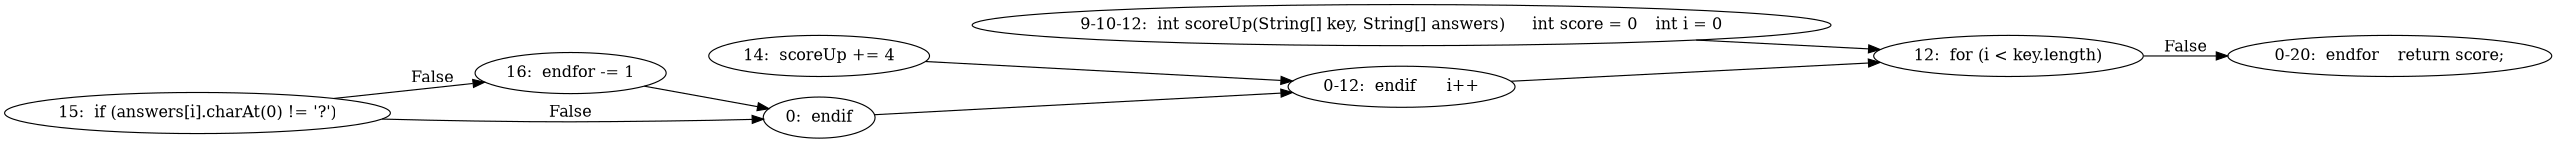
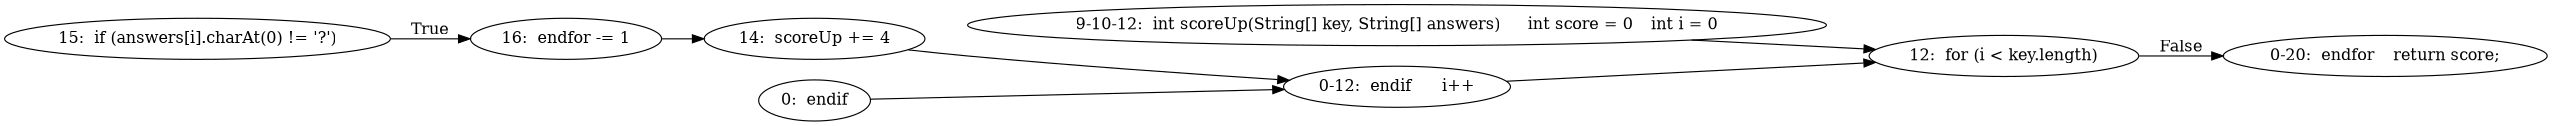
(433, 78) -> (430, 30)
(701, 96) -> (677, 39)
(567, 122) -> none
